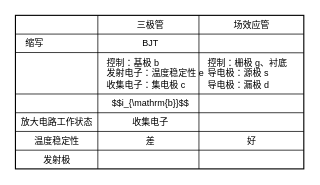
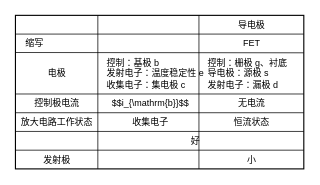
(150, 25) -> none
(252, 25) -> (252, 25)
(150, 44) -> none
none -> (252, 44)
none -> (57, 74)
(248, 74) -> (248, 74)
none -> (57, 104)
none -> (252, 104)
none -> (252, 122)
(57, 141) -> none
(150, 141) -> none
(252, 141) -> (195, 141)
none -> (252, 160)
